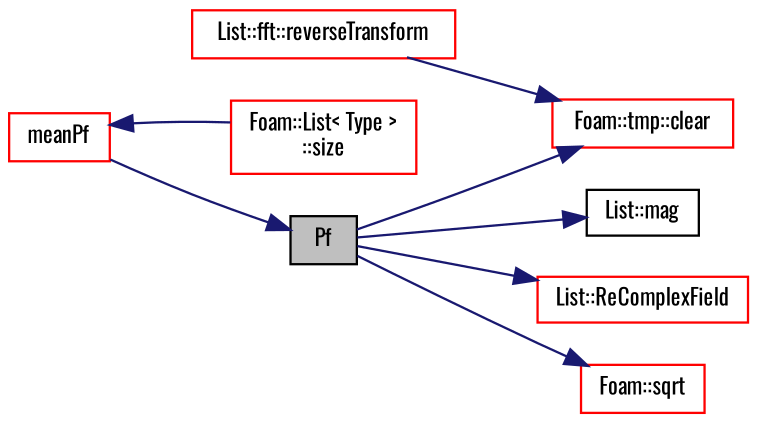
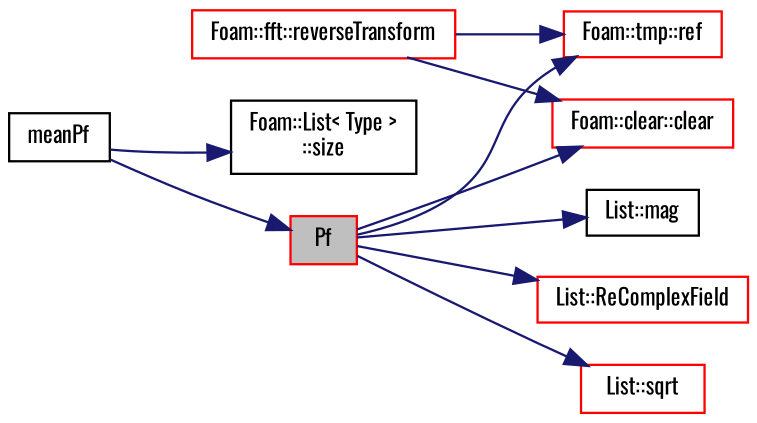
(324, 34) -> (324, 34)
none -> (643, 34)
(182, 122) -> (158, 152)
(643, 124) -> (643, 124)
(59, 137) -> (59, 137)
(324, 137) -> (324, 137)
(324, 240) -> (324, 240)
(643, 389) -> (643, 389)
